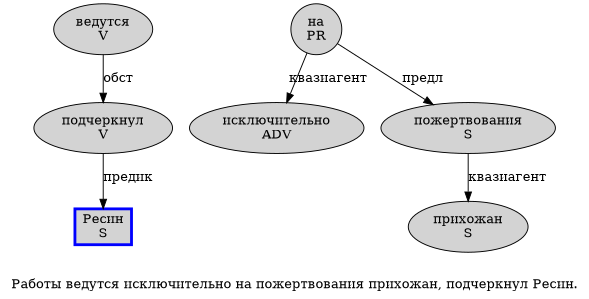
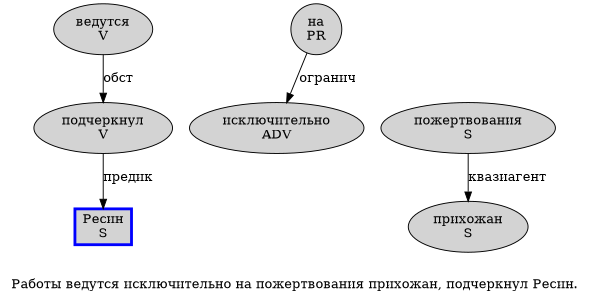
(381, 72) -> none
(328, 79) -> (328, 79)
